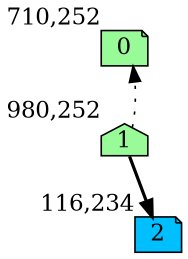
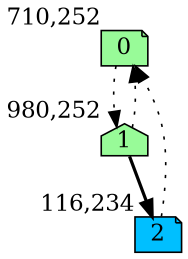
none -> (114, 88)
none -> (165, 147)
